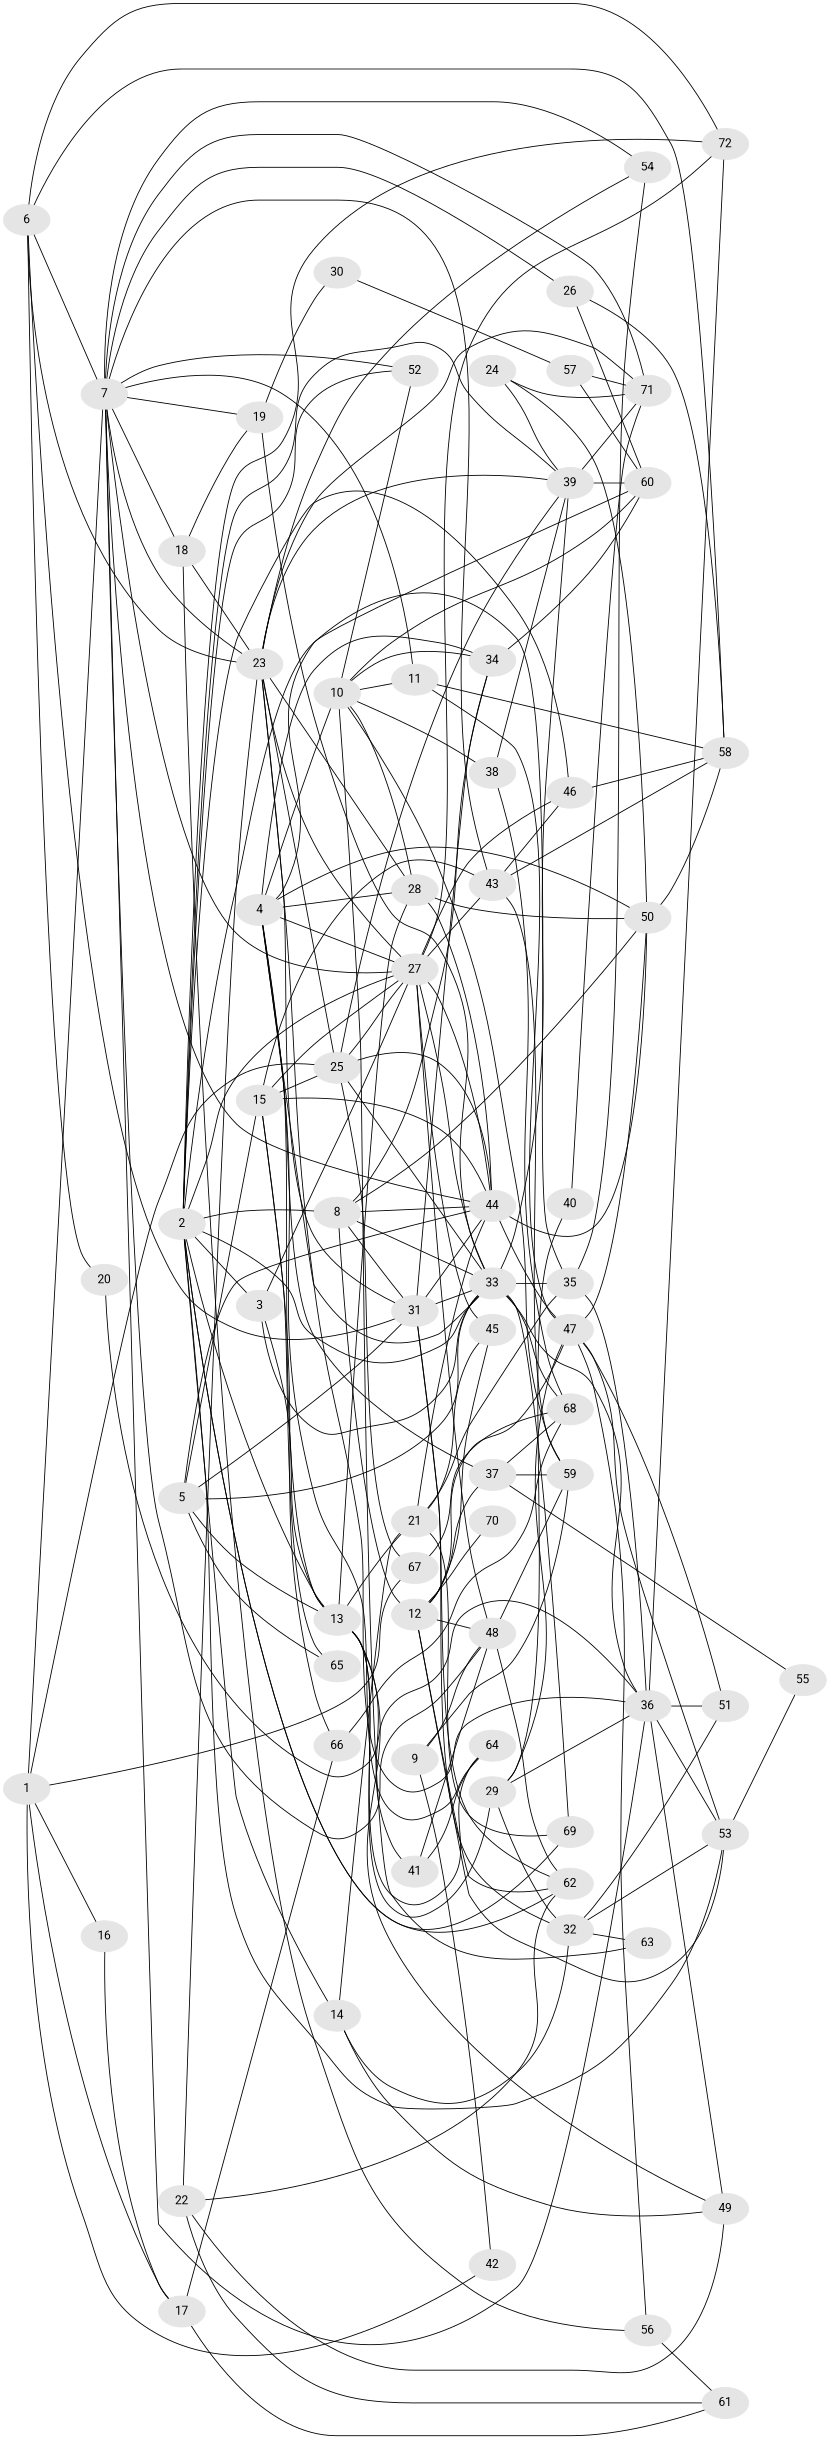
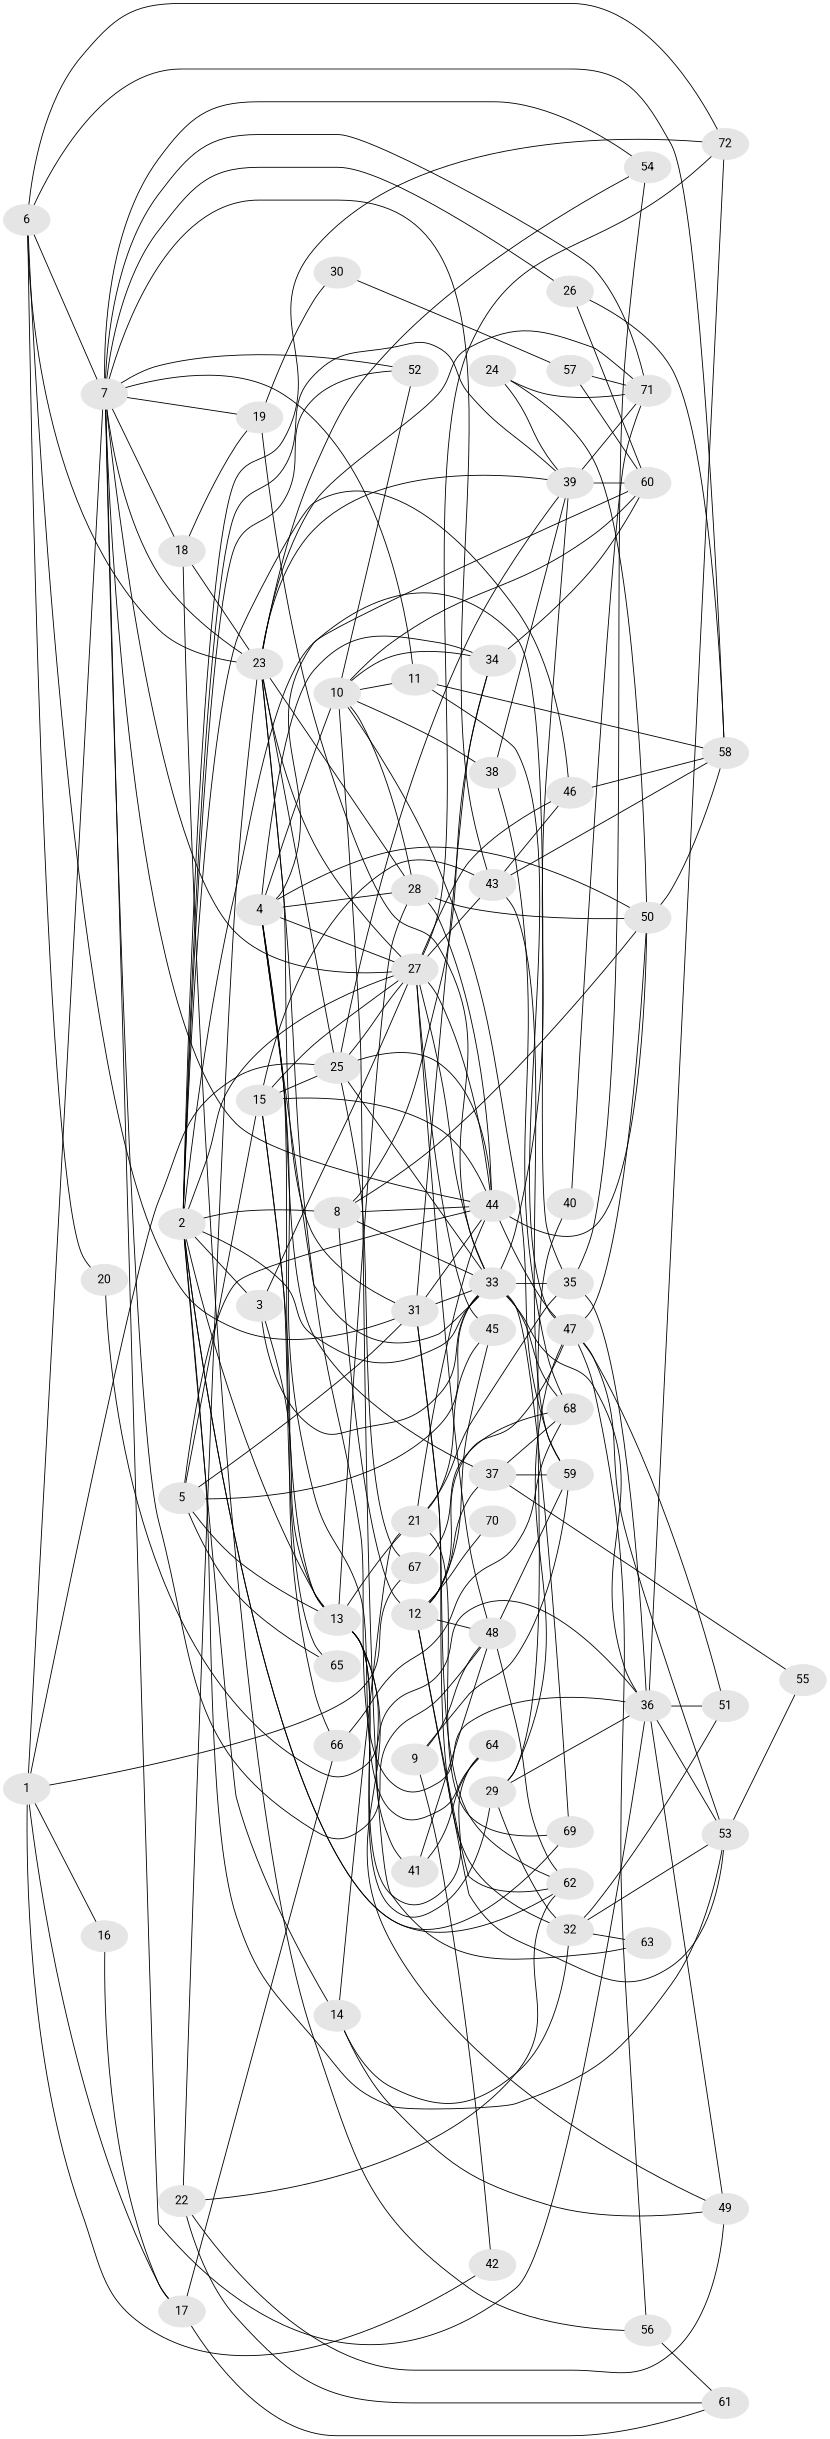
(375, 1262) -> none
